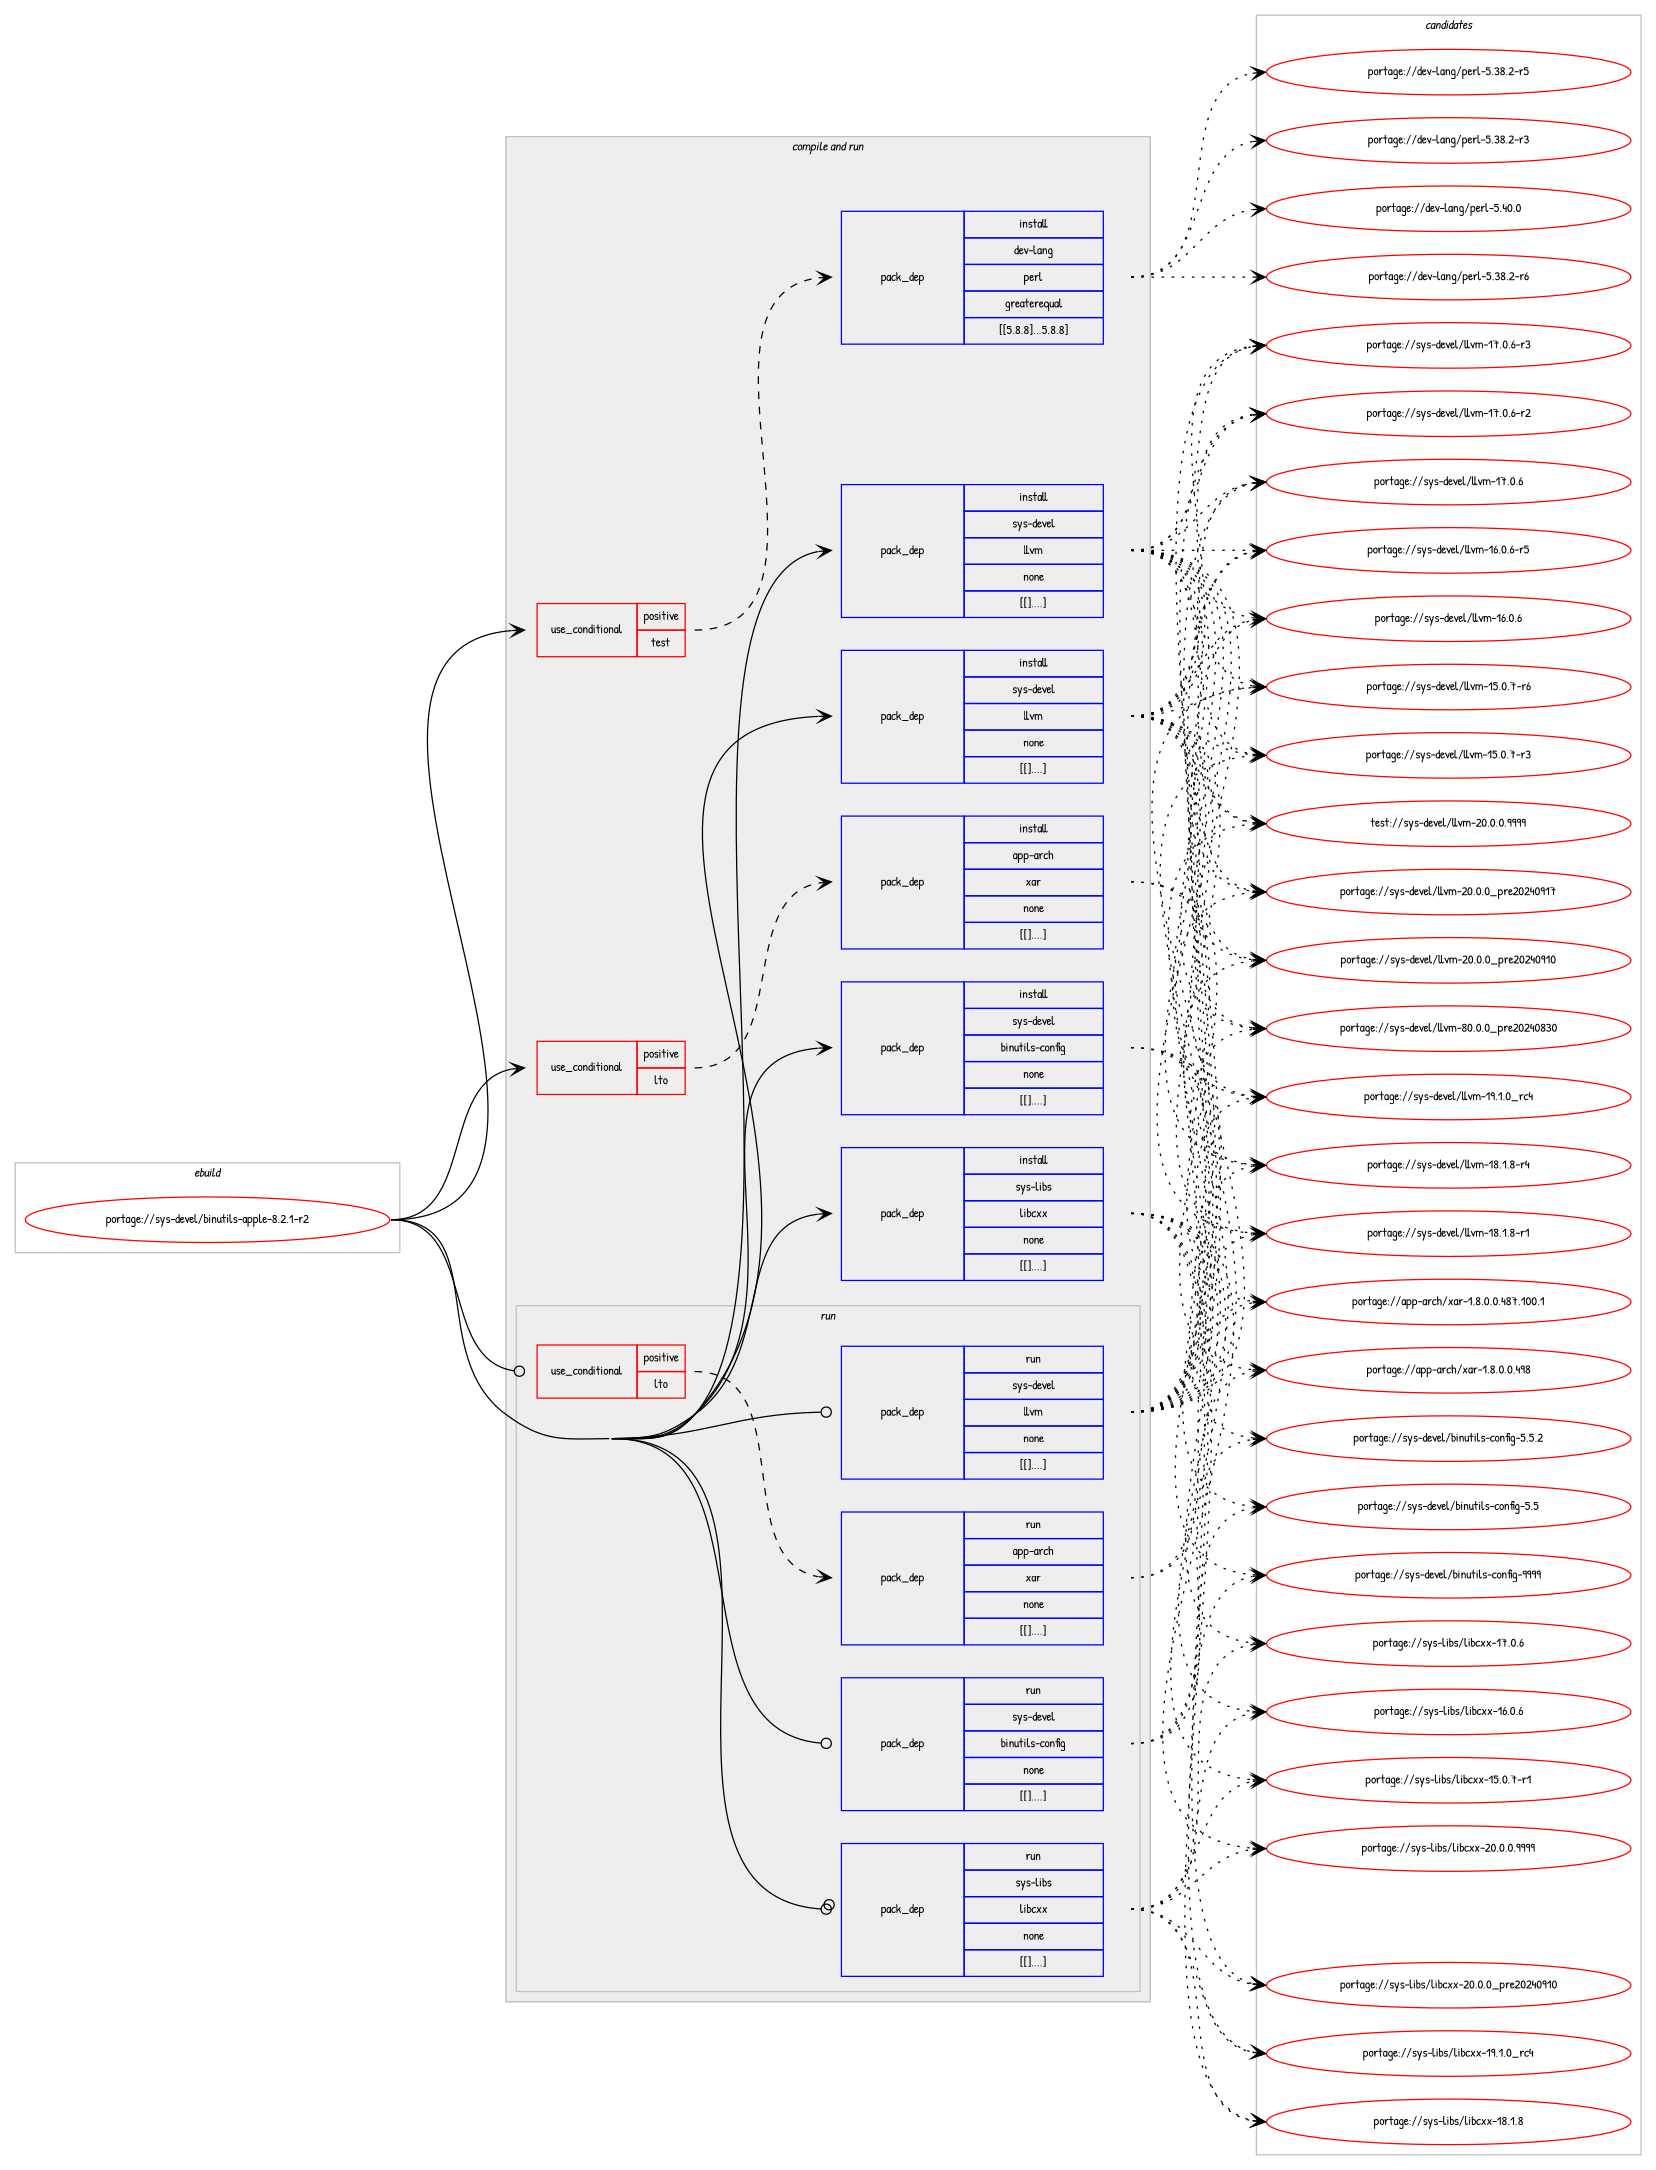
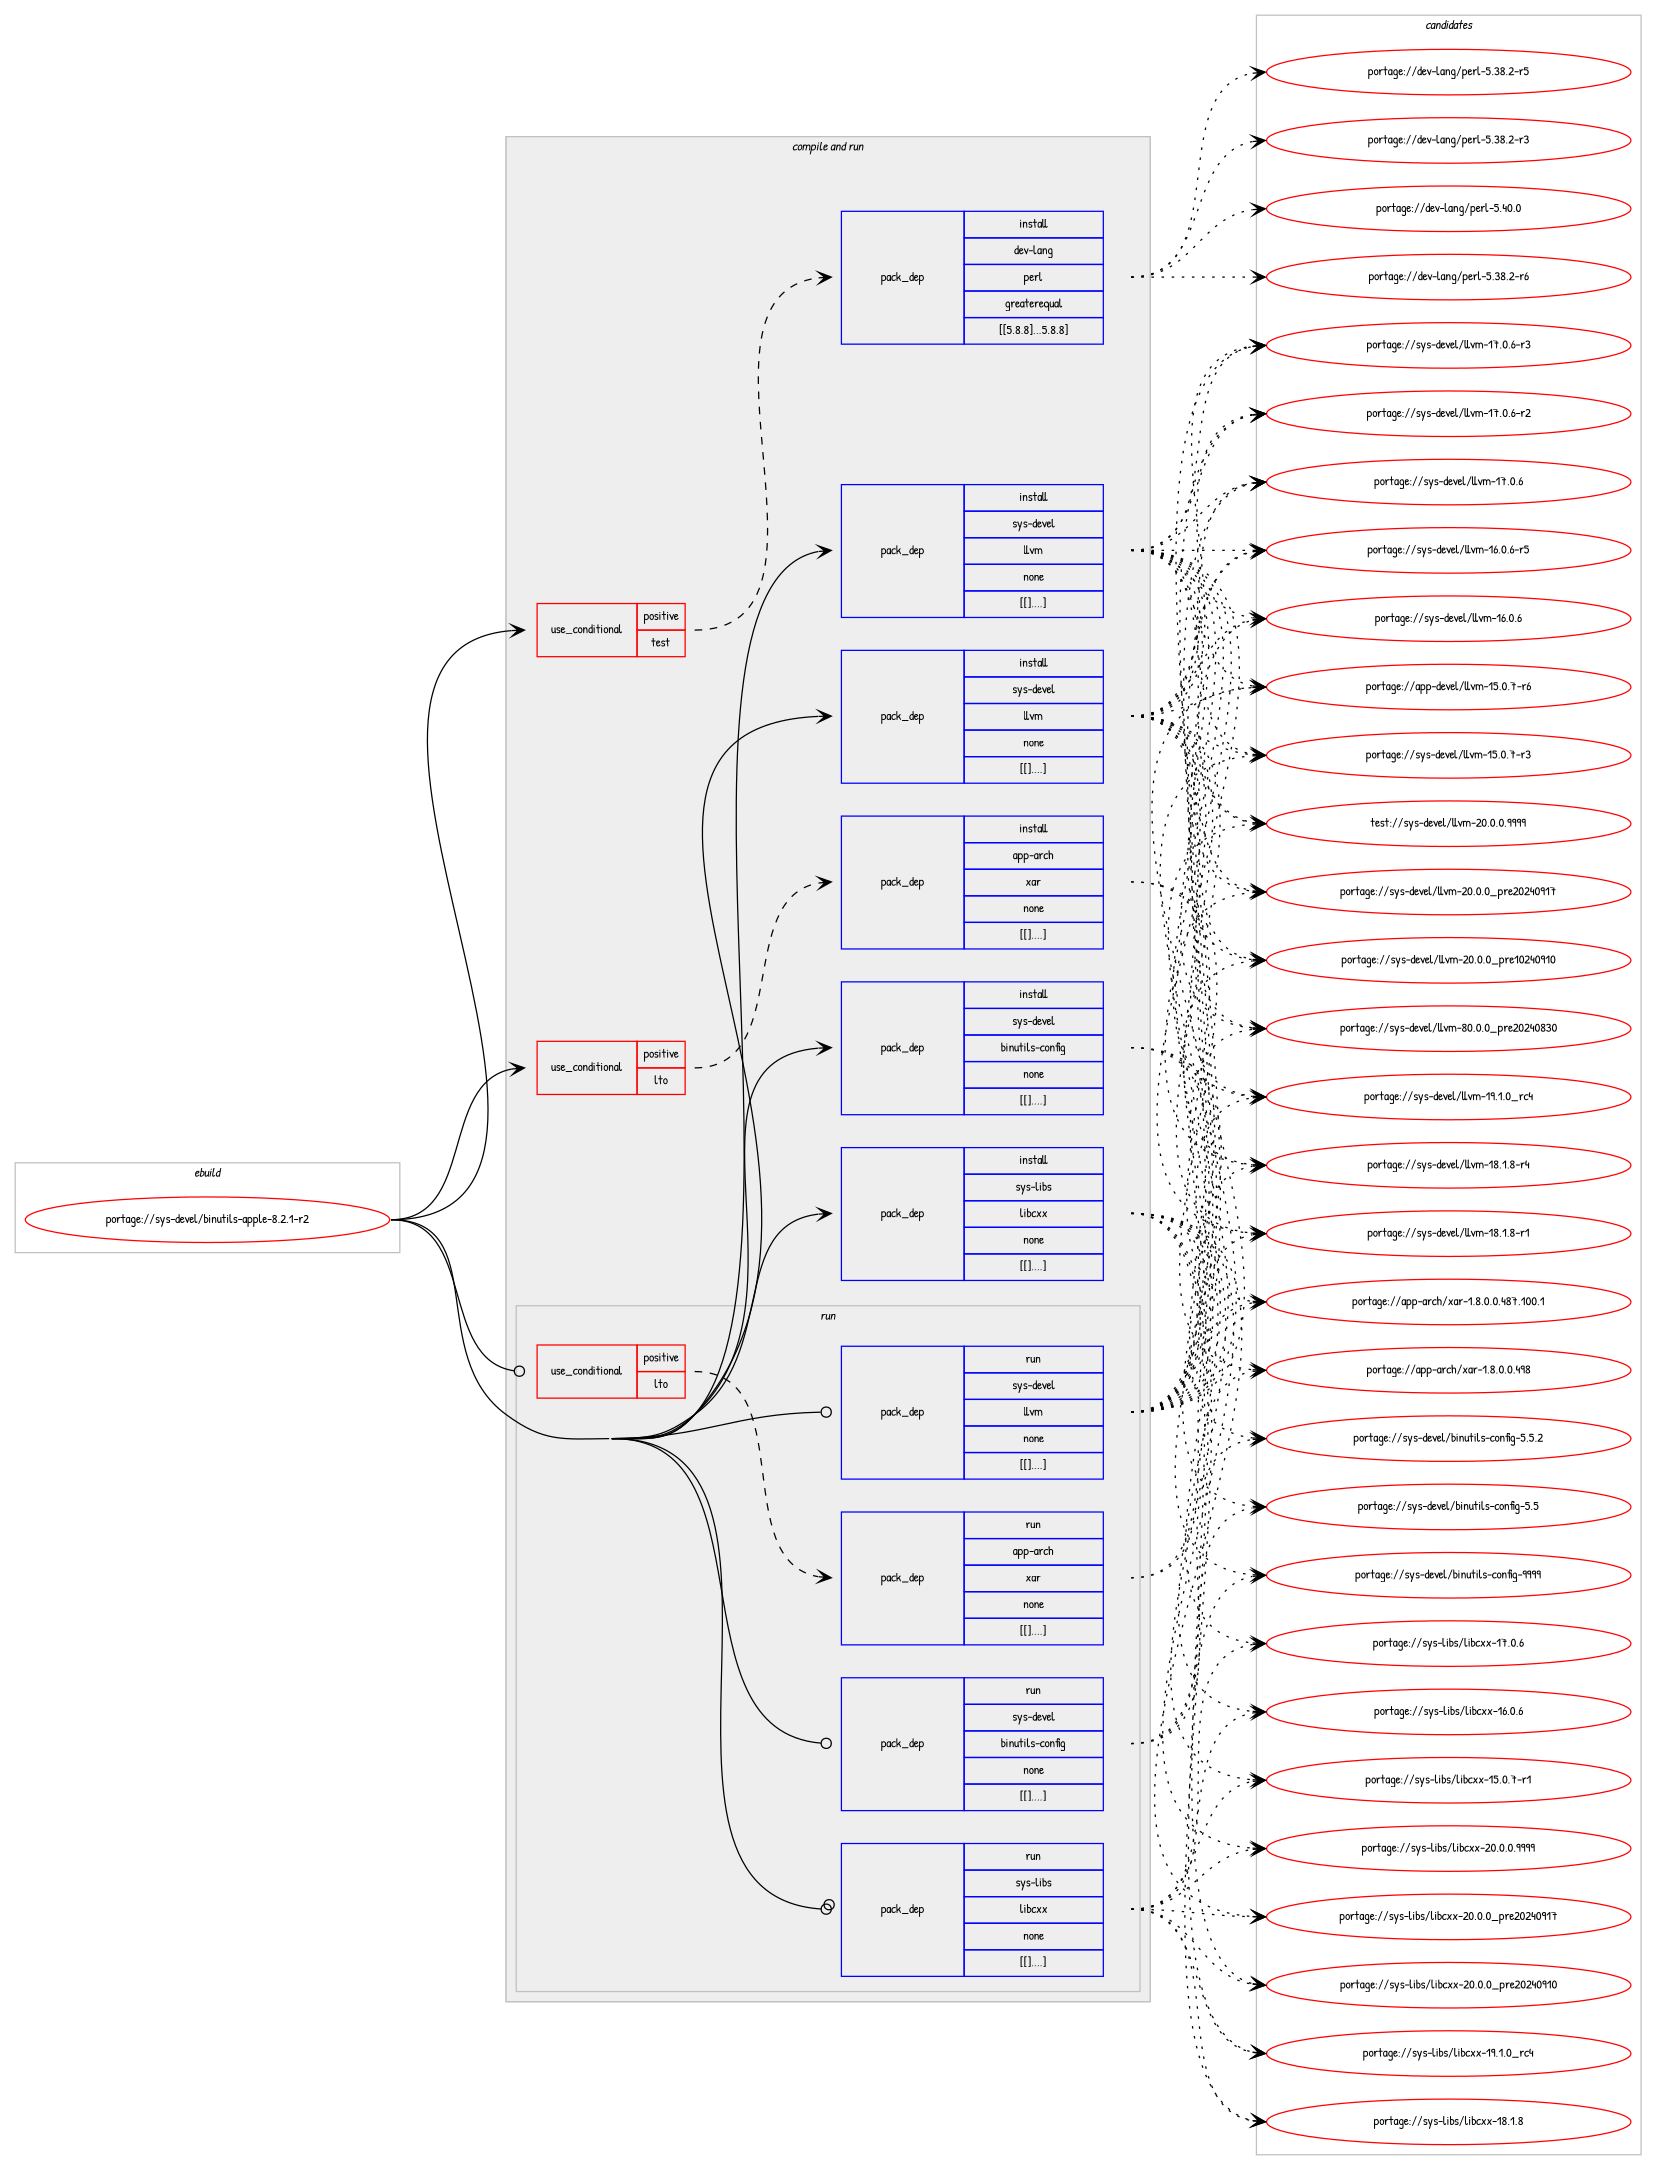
(1449, 687) -> (1449, 687)
(1449, 960) -> (1449, 960)
none -> (1449, 1917)
